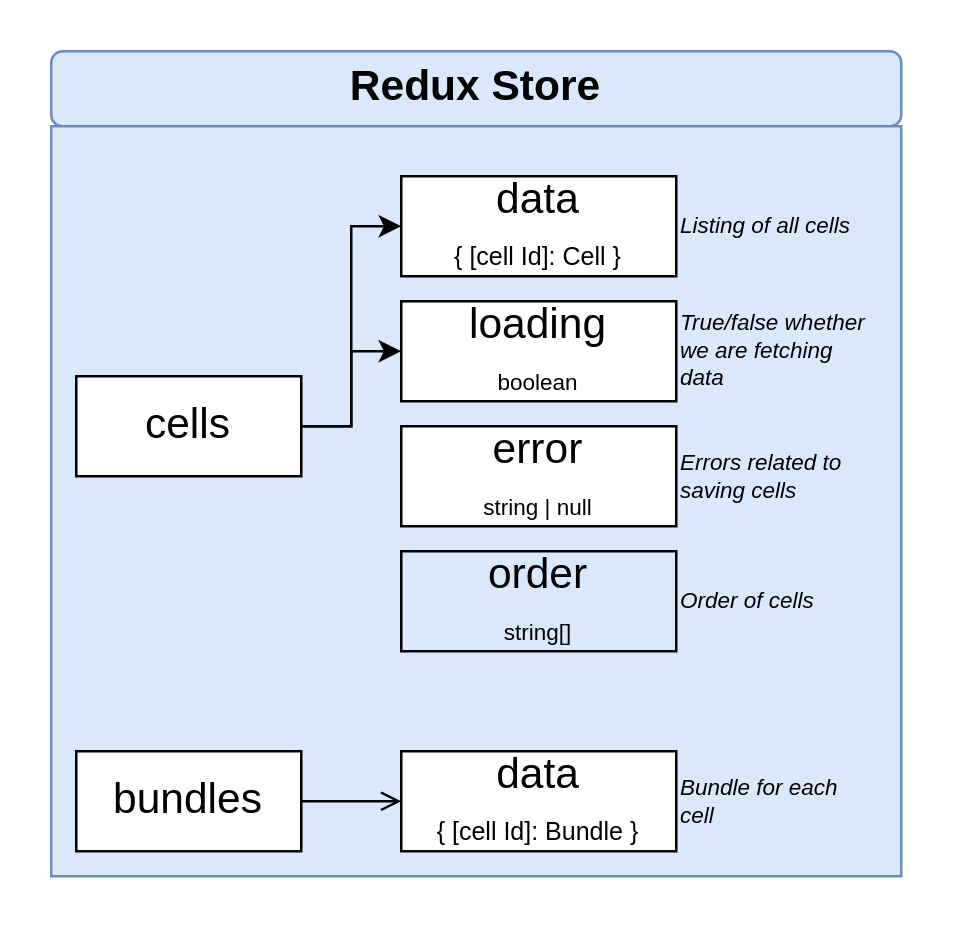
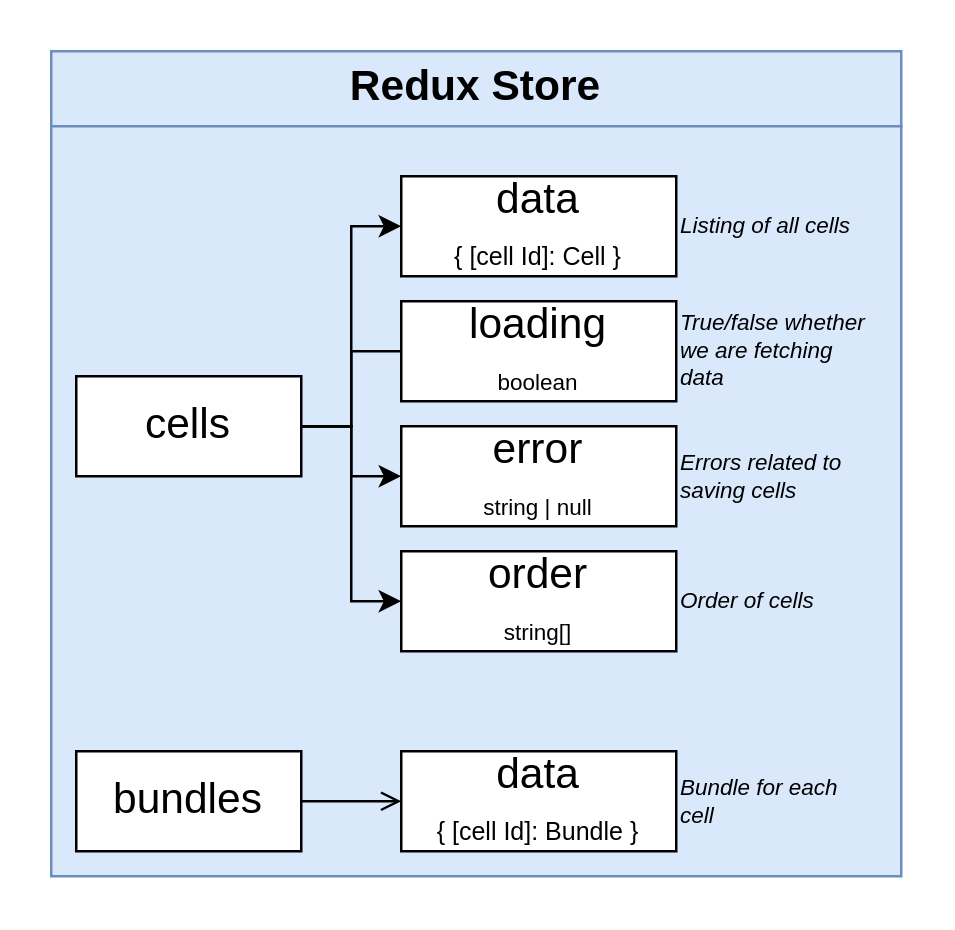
(476, 89) -> (476, 89)
(383, 351) -> (390, 351)
none -> (370, 476)
none -> (351, 558)
(539, 601) -> (539, 601)
